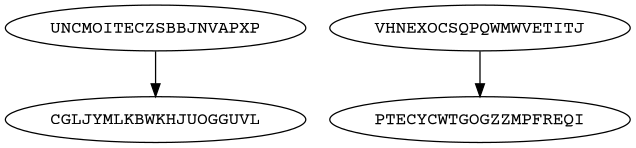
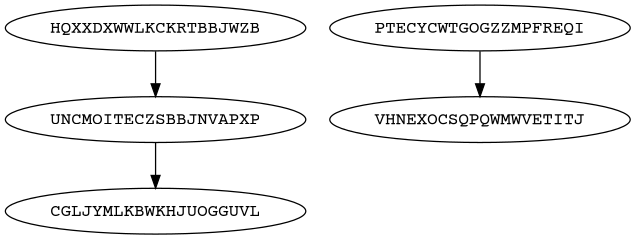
none -> (156, 28)
(480, 68) -> (480, 68)
